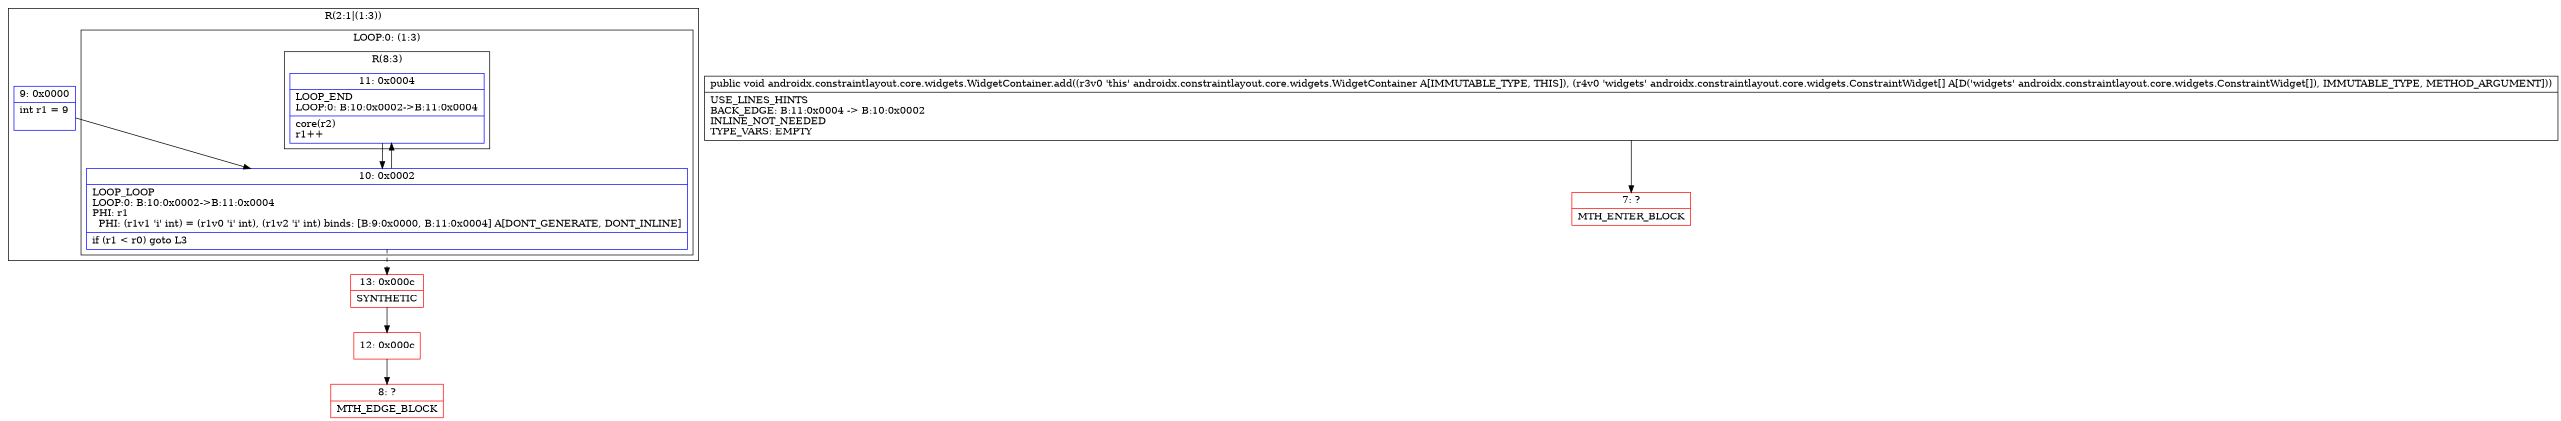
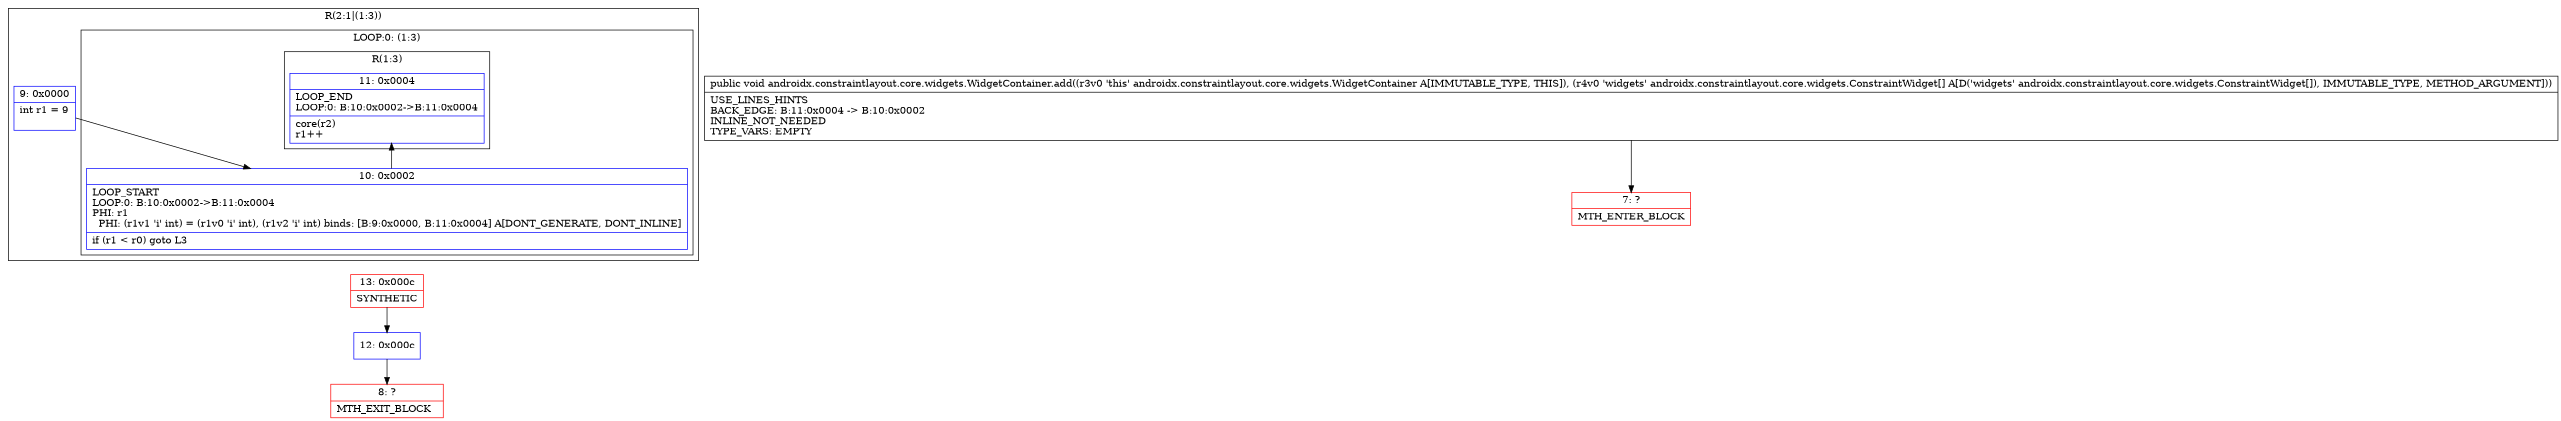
(387, 60) -> (387, 60)
(382, 153) -> none
(124, 192) -> (126, 192)
(387, 258) -> none
(387, 346) -> (387, 346)
(387, 409) -> (384, 409)
